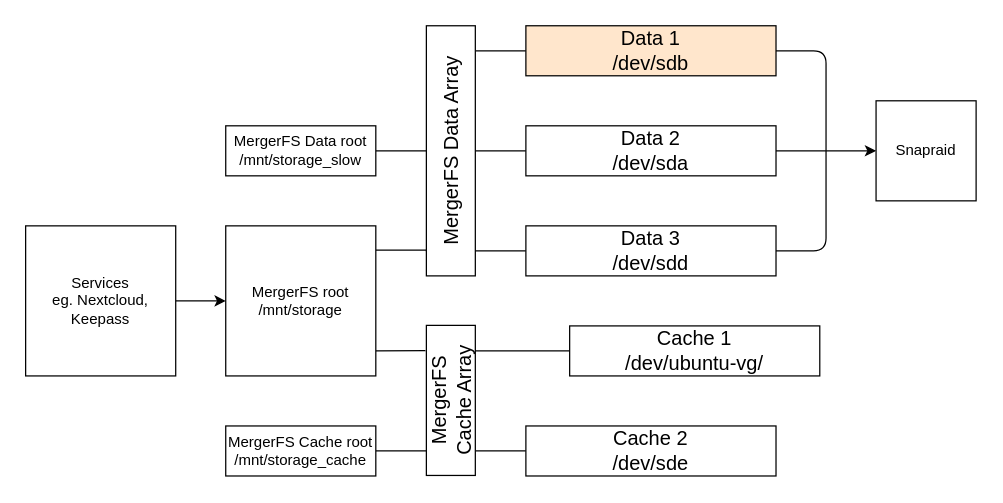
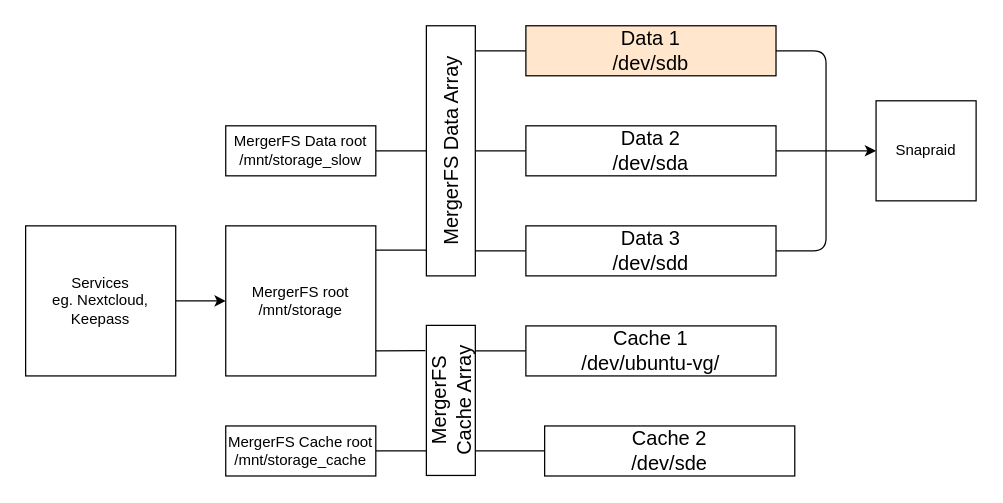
(694, 351) -> (651, 351)
(651, 451) -> (669, 451)
